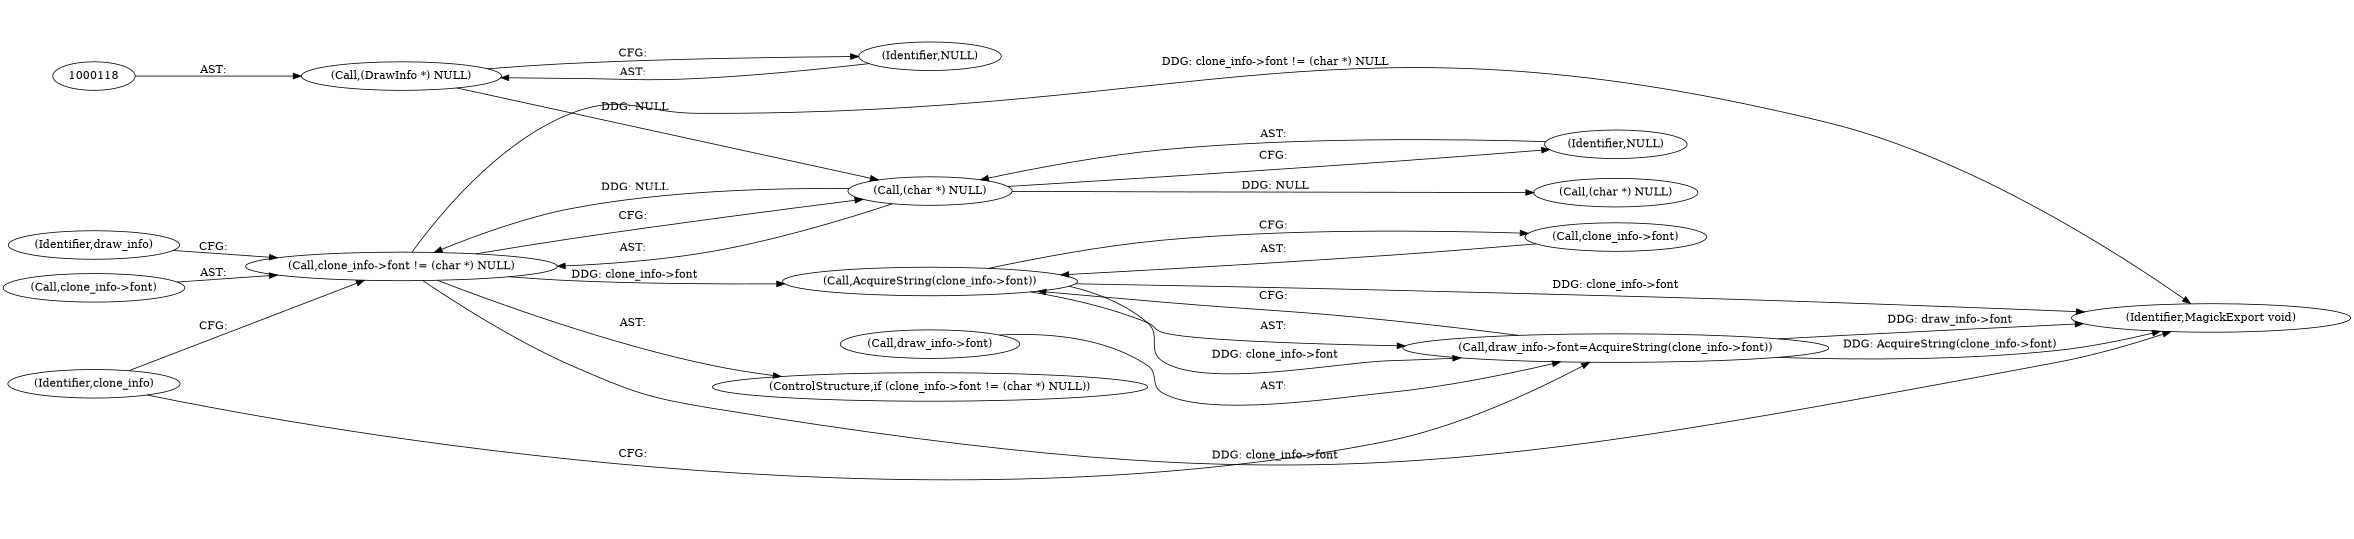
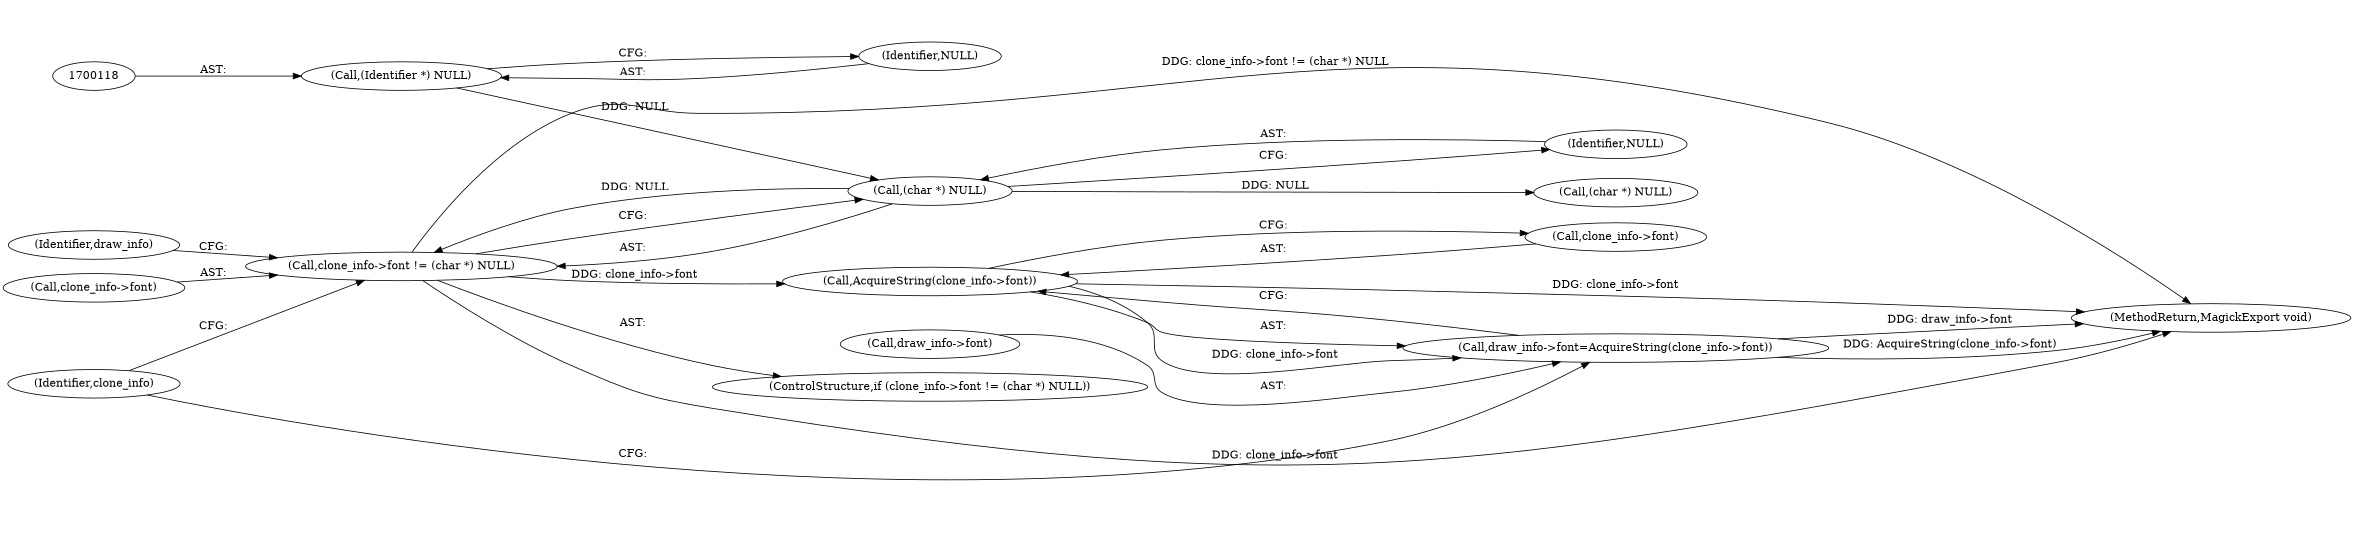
(94, 76) -> (94, 76)
(401, 76) -> (401, 76)
(2211, 318) -> (2211, 318)
